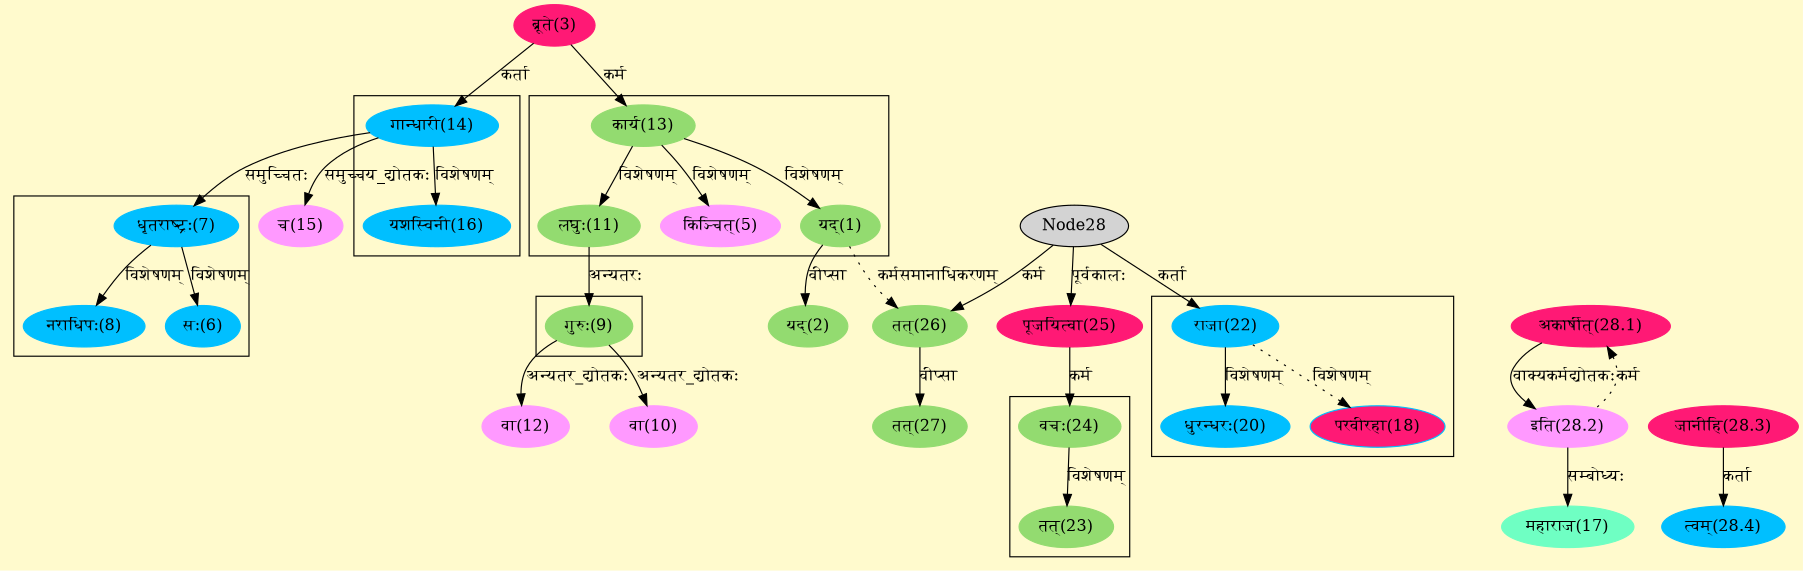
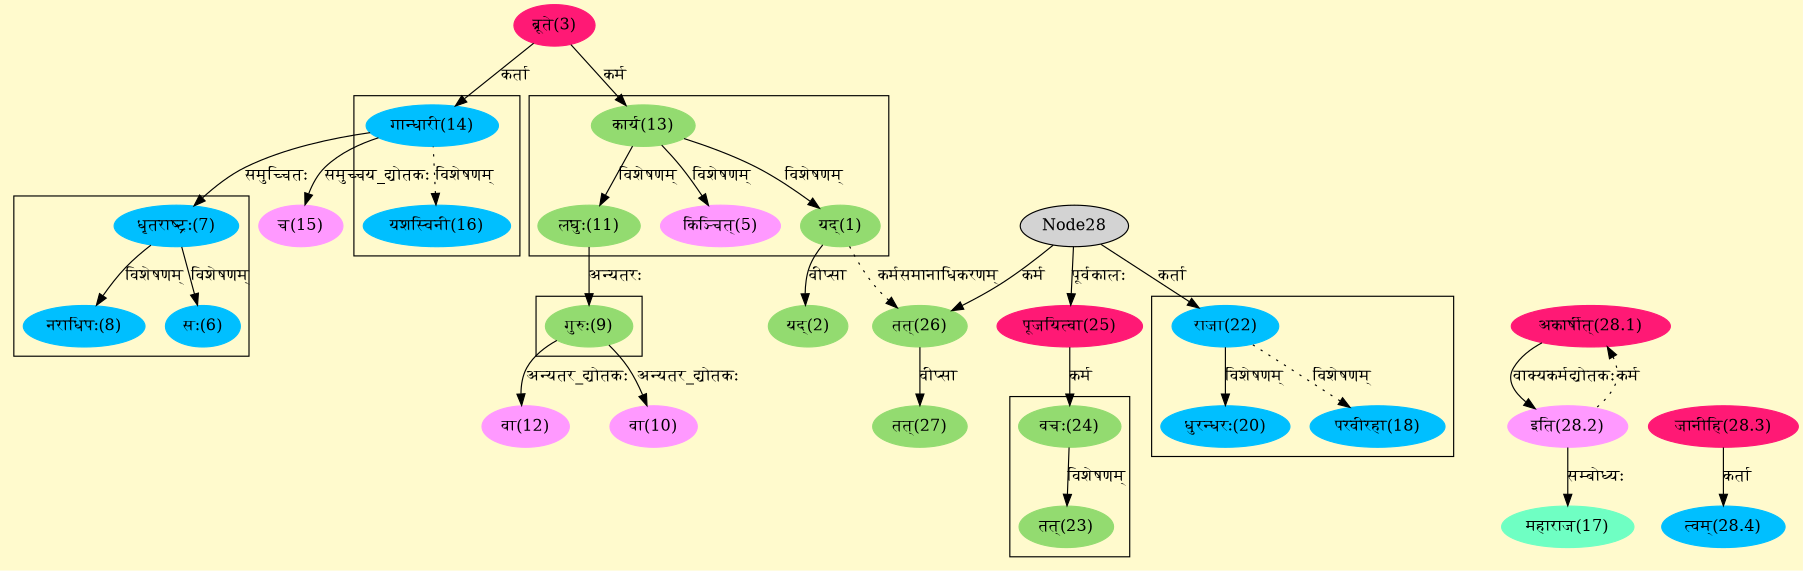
(434, 170) -> (434, 170)
(1378, 427) -> (1378, 427)
